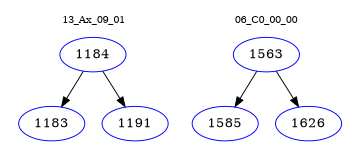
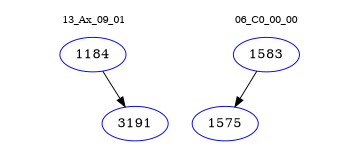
(266, 55) -> (266, 55)
(52, 124) -> none
(135, 124) -> (135, 124)
(225, 124) -> (225, 124)
(309, 124) -> none
